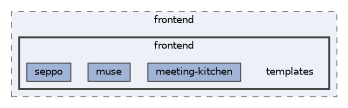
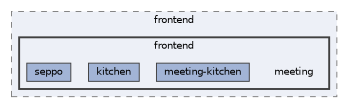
(109, 72) -> (114, 72)
(290, 72) -> (294, 72)
